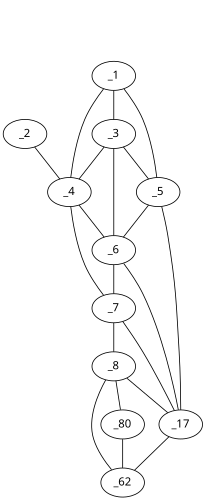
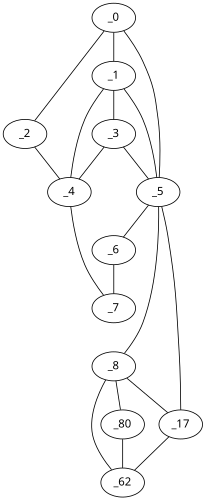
none -> (114, 18)
(114, 192) -> none
(92, 221) -> none
(159, 334) -> none
(114, 337) -> (153, 283)
(150, 365) -> none
